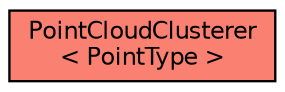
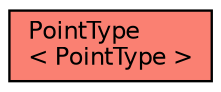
(142, 46) -> (111, 46)
